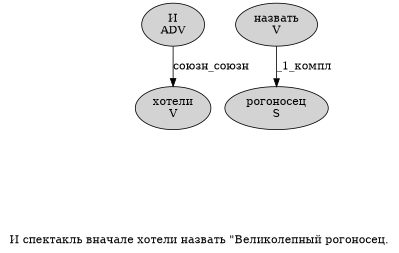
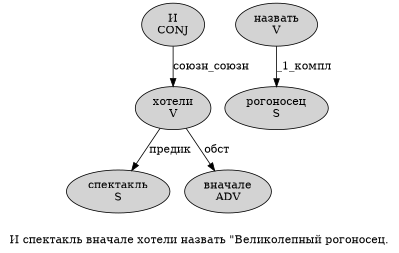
(173, 25) -> (173, 25)
none -> (118, 191)
none -> (228, 191)
